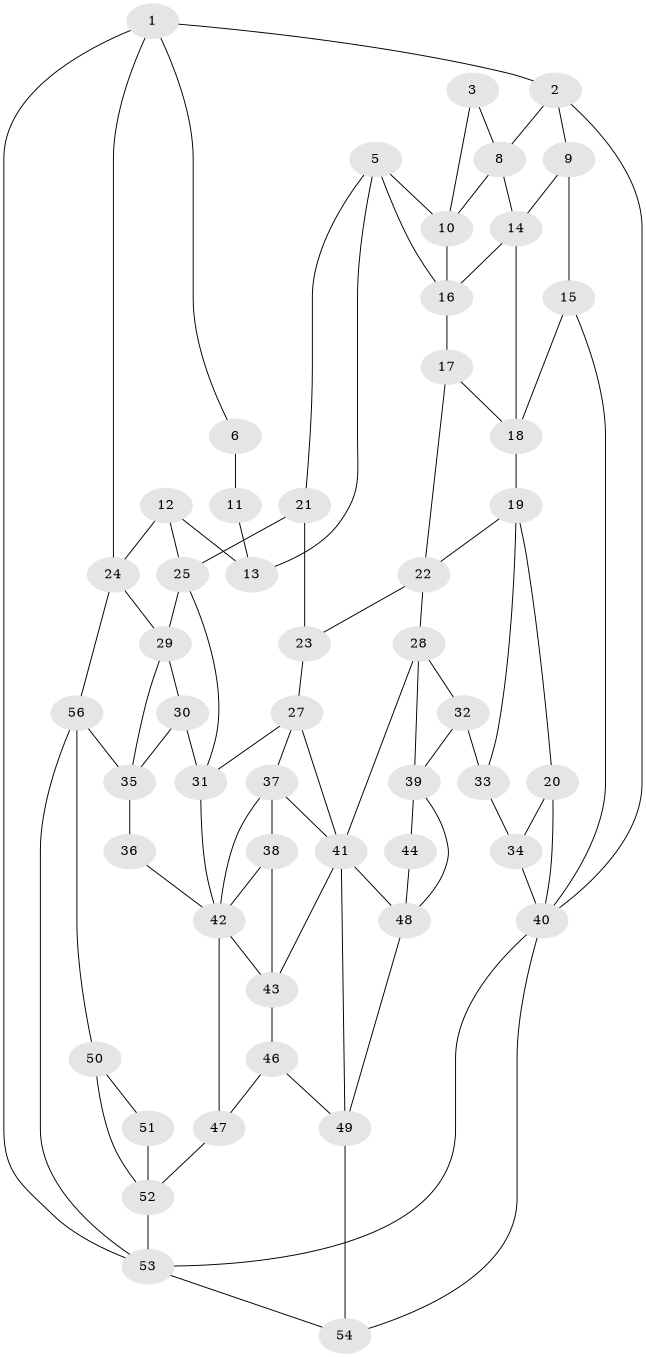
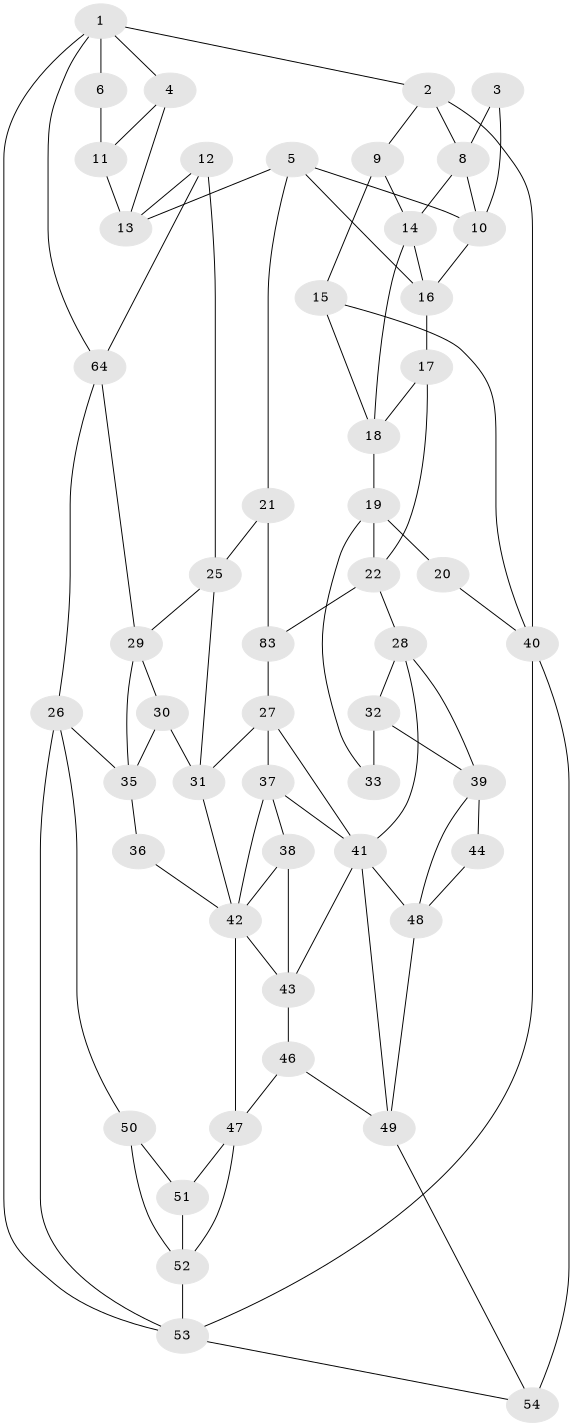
none -> (170, 90)
(113, 575) -> (100, 367)
(305, 644) -> (268, 644)
(77, 713) -> (57, 713)
(516, 852) -> none
none -> (209, 1163)
